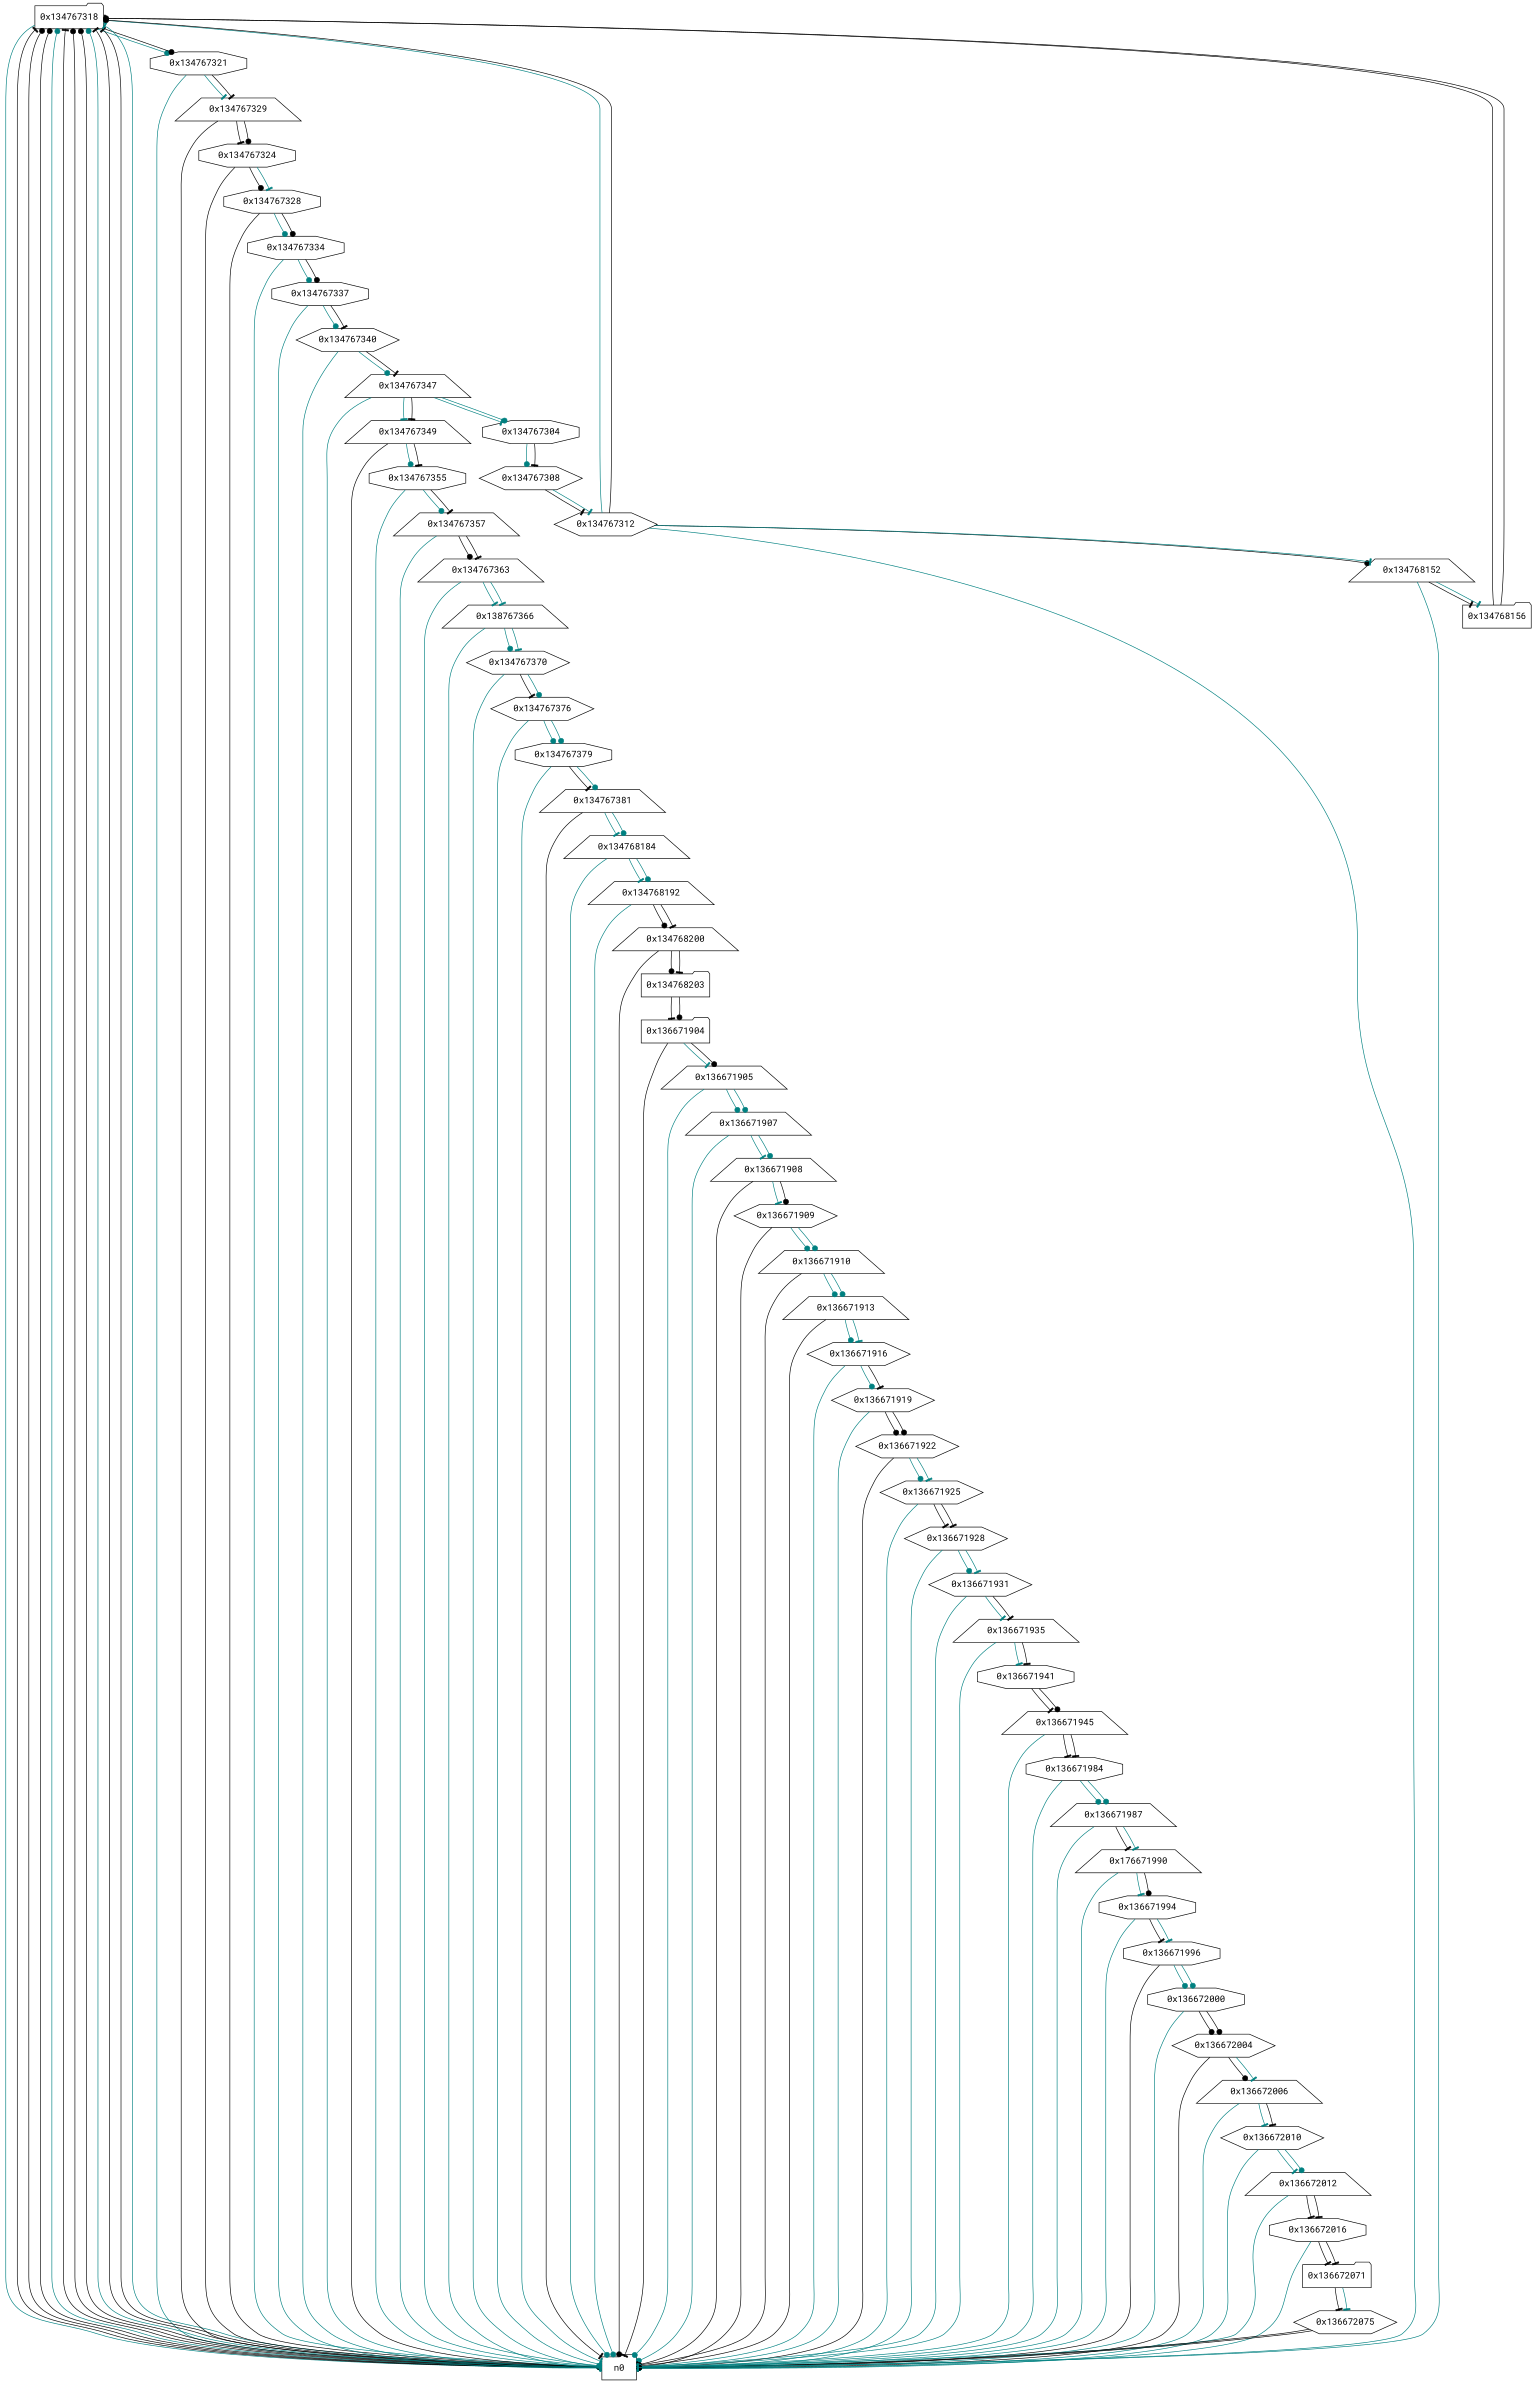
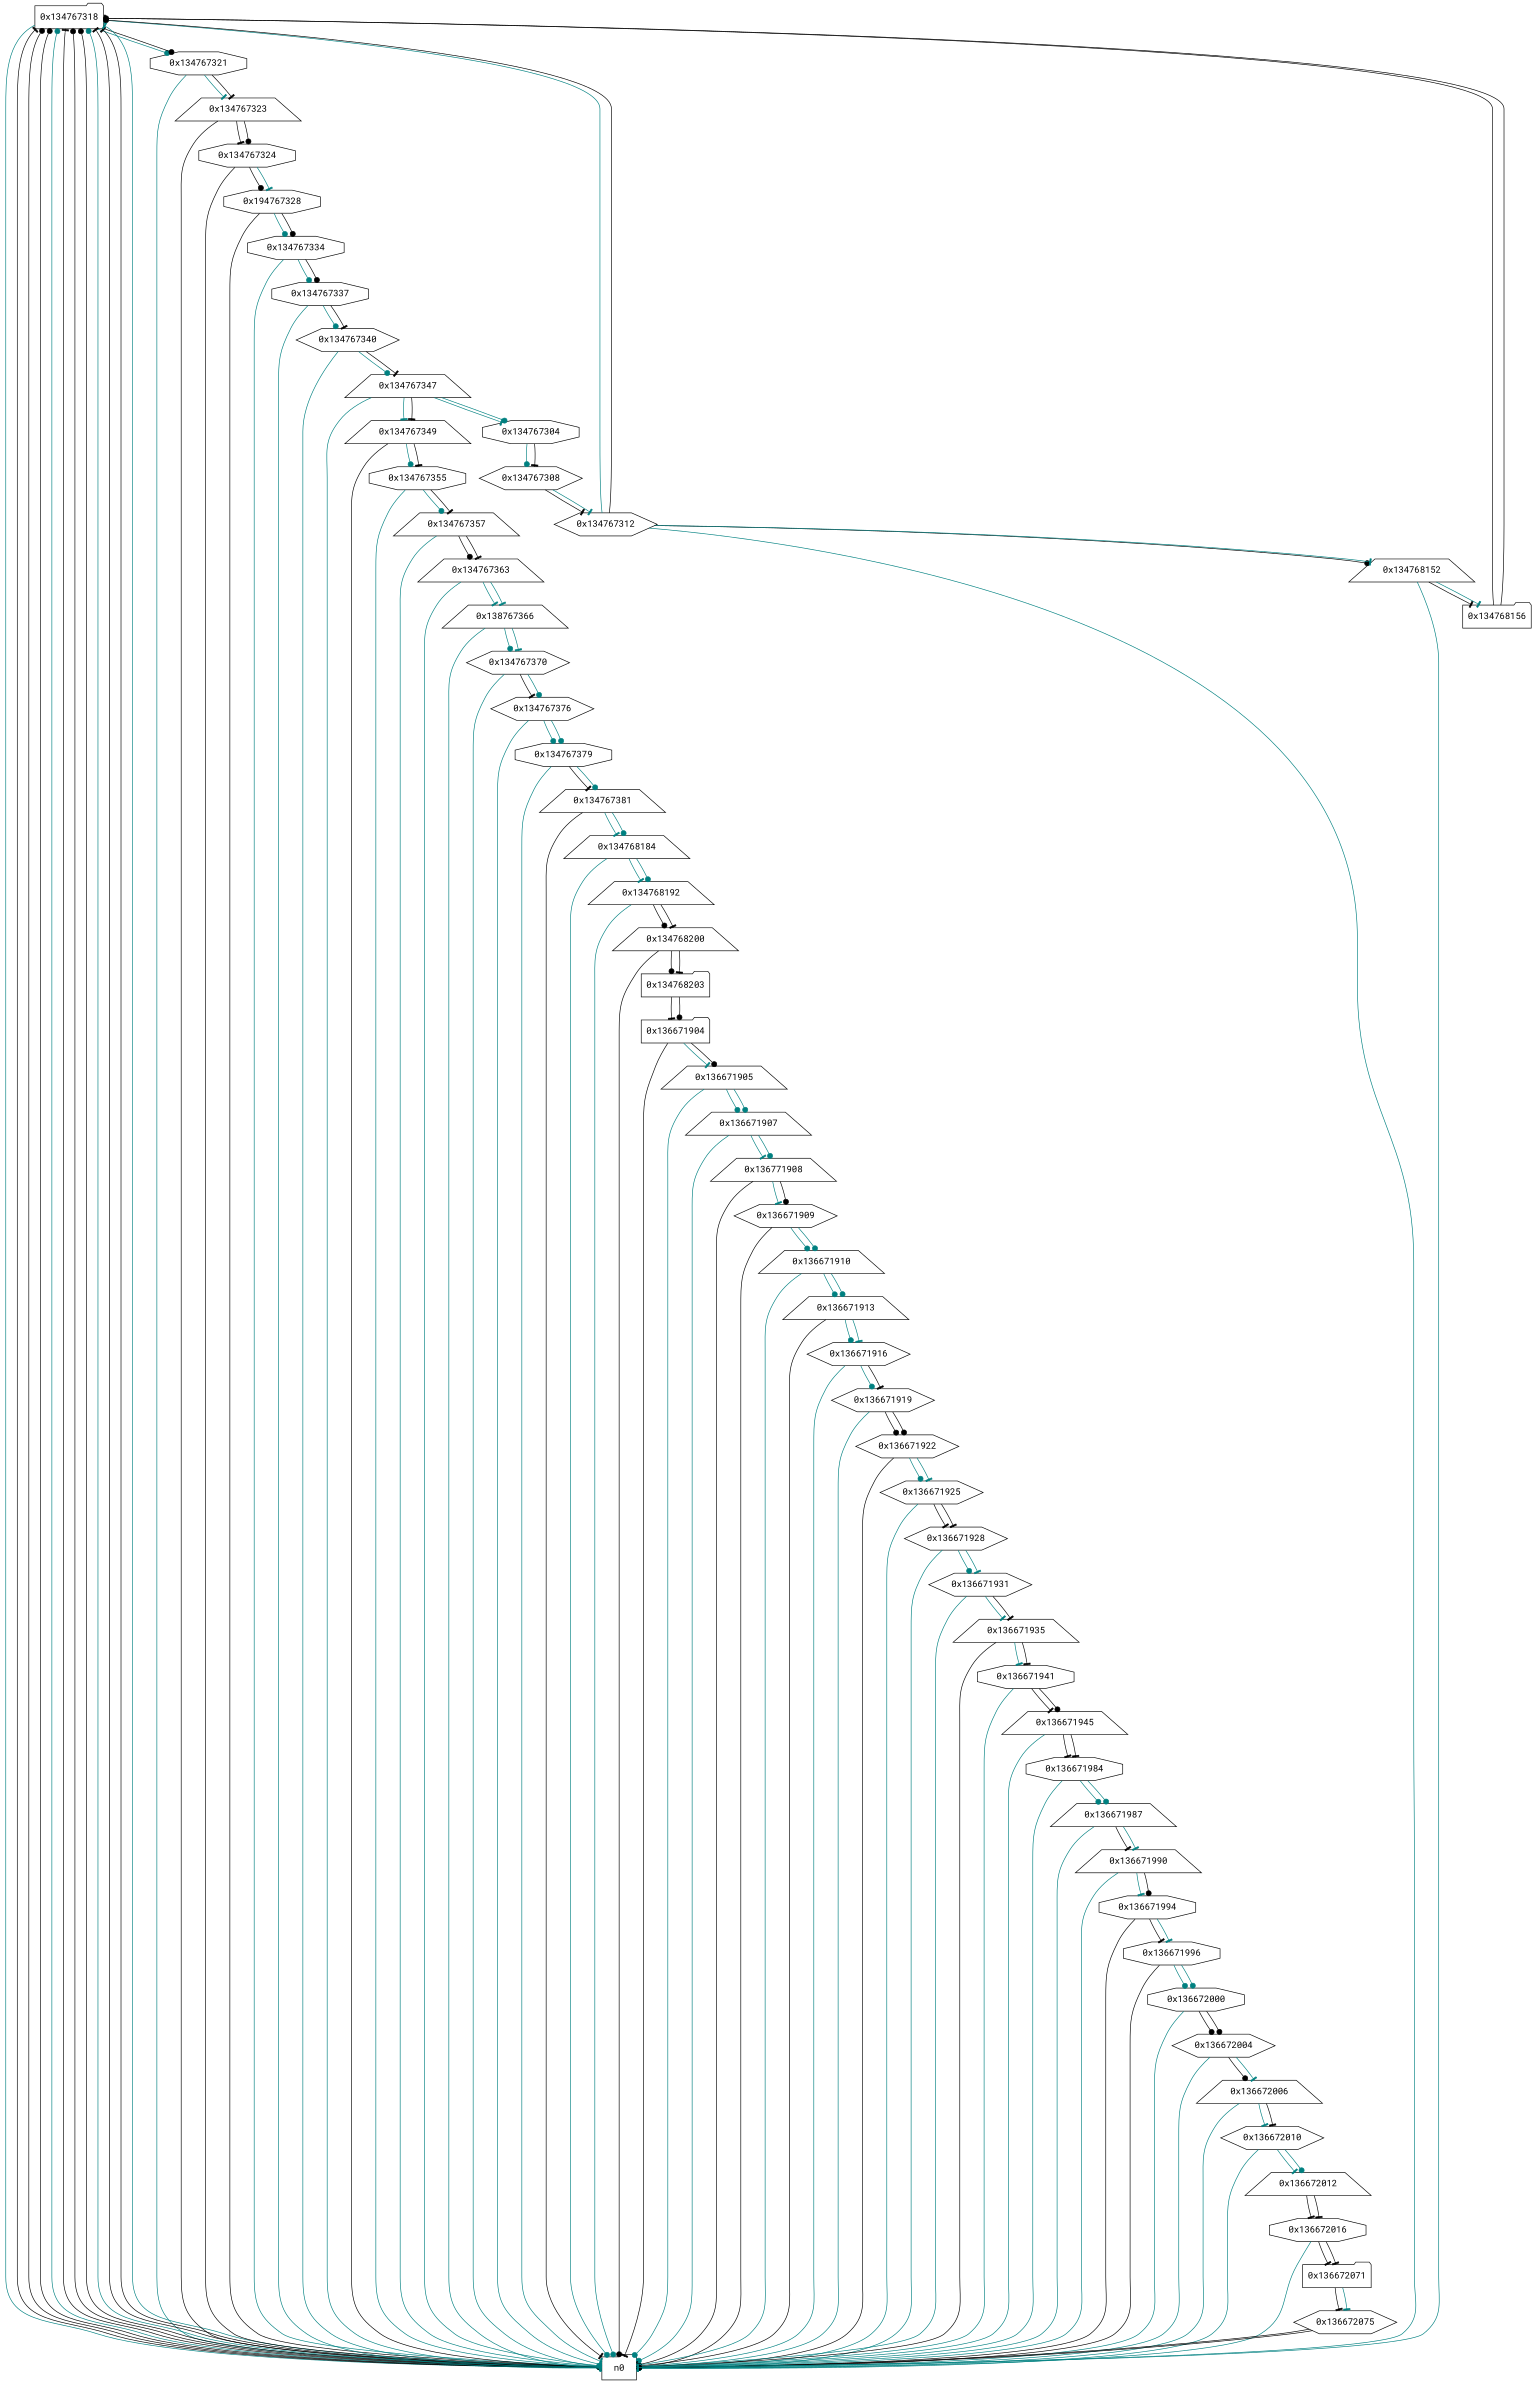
(238, 109) -> (238, 109)
(272, 202) -> (272, 202)
(773, 1170) -> (773, 1170)
(765, 1856) -> (765, 1856)
(1138, 1861) -> (1138, 1861)
(960, 2138) -> (960, 2138)
(1078, 2338) -> (1078, 2338)
(1149, 2339) -> (1149, 2339)
(1018, 2355) -> (984, 2175)
